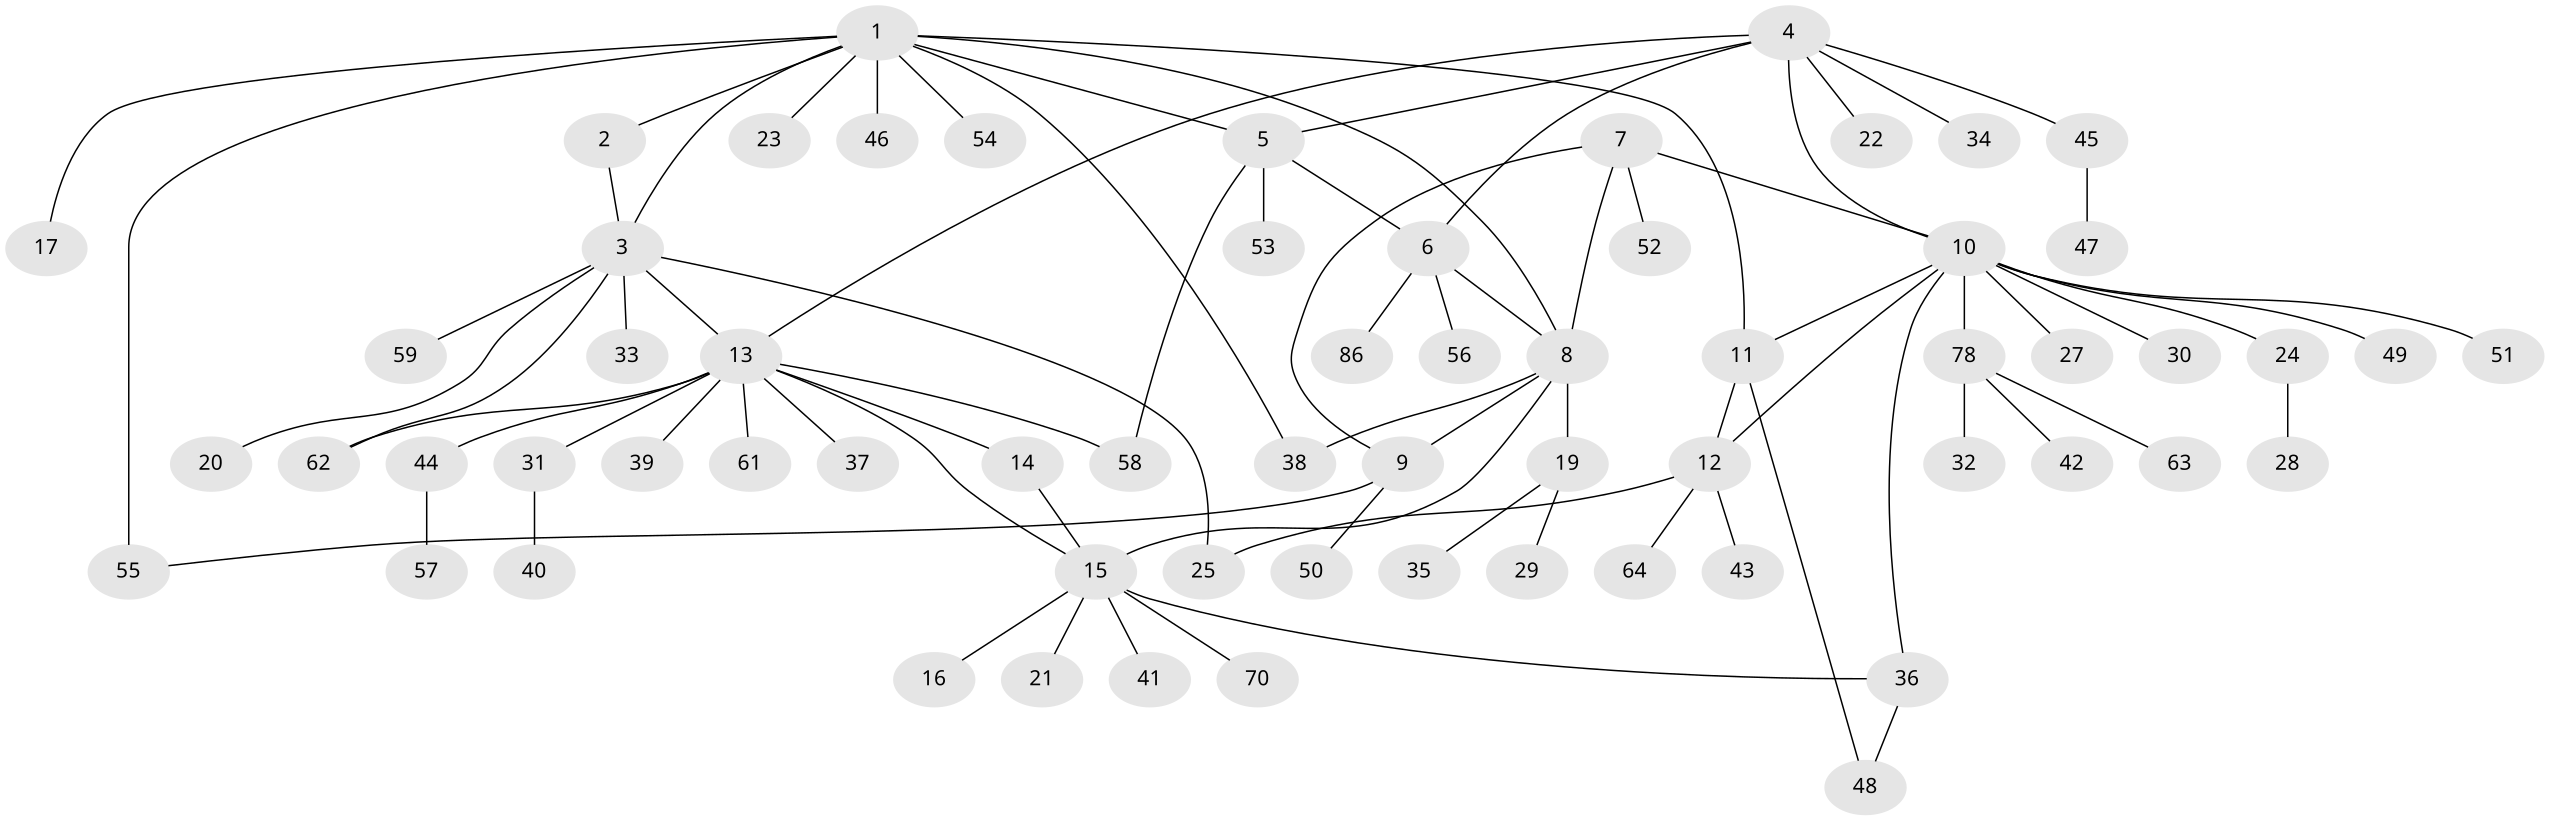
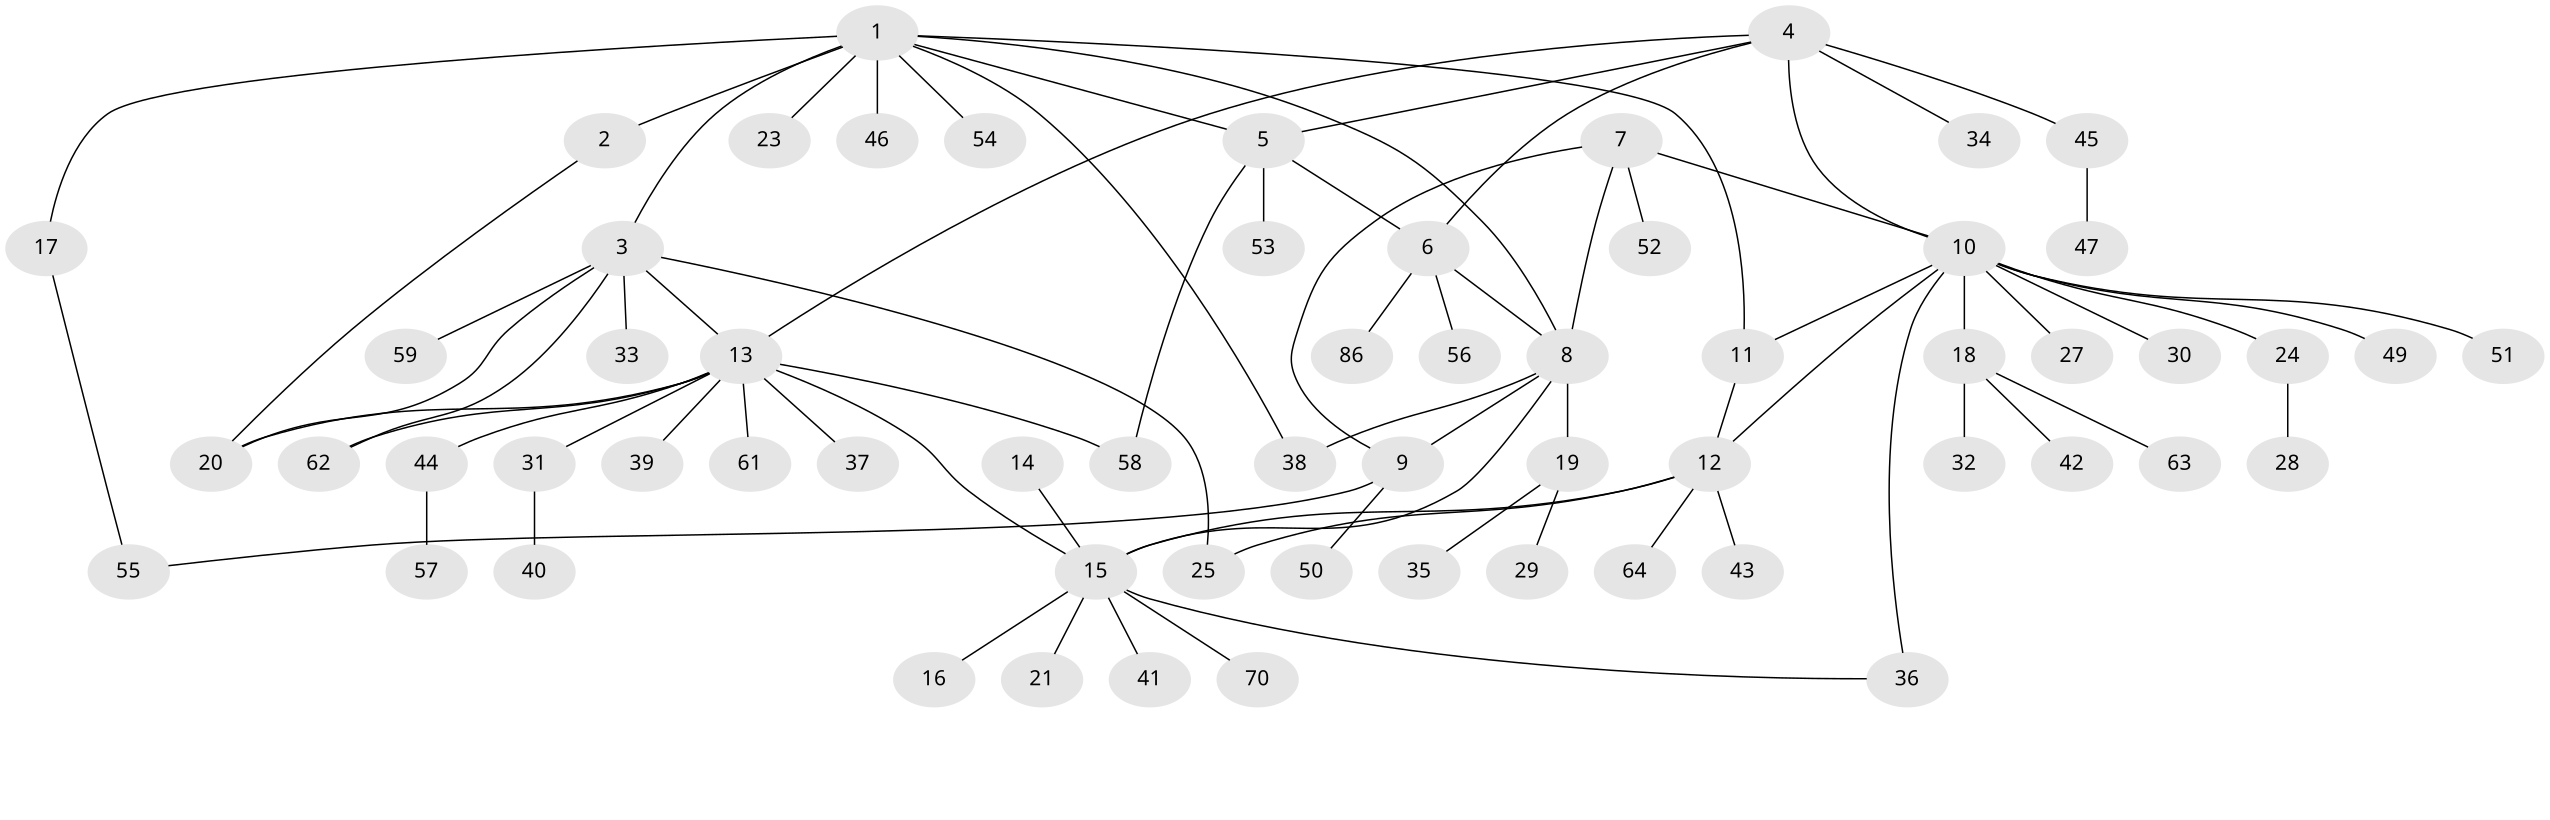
(312, 118) -> (87, 410)
(1872, 141) -> none
(614, 194) -> (398, 292)
(1964, 356) -> (1964, 356)
(883, 408) -> (475, 409)
none -> (1344, 513)
(1866, 788) -> none
